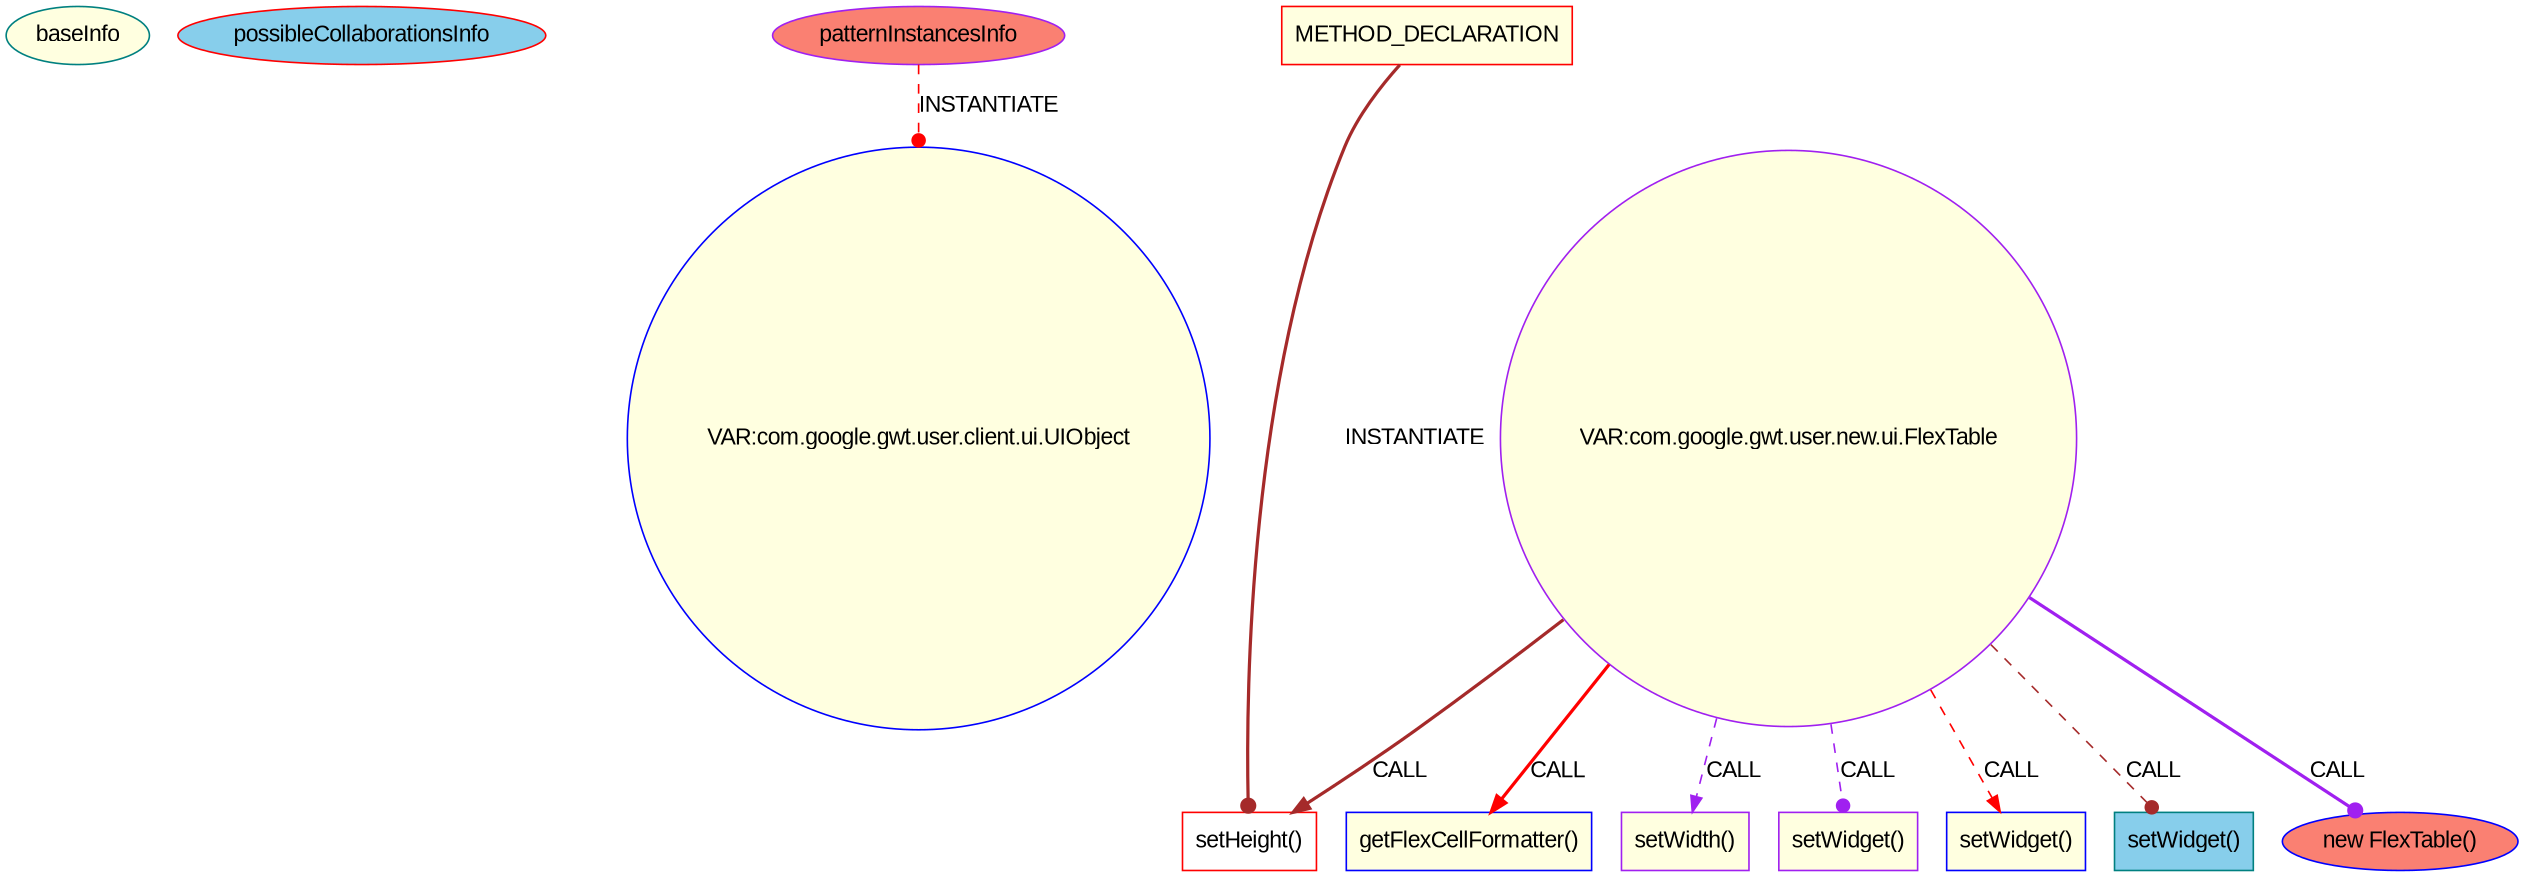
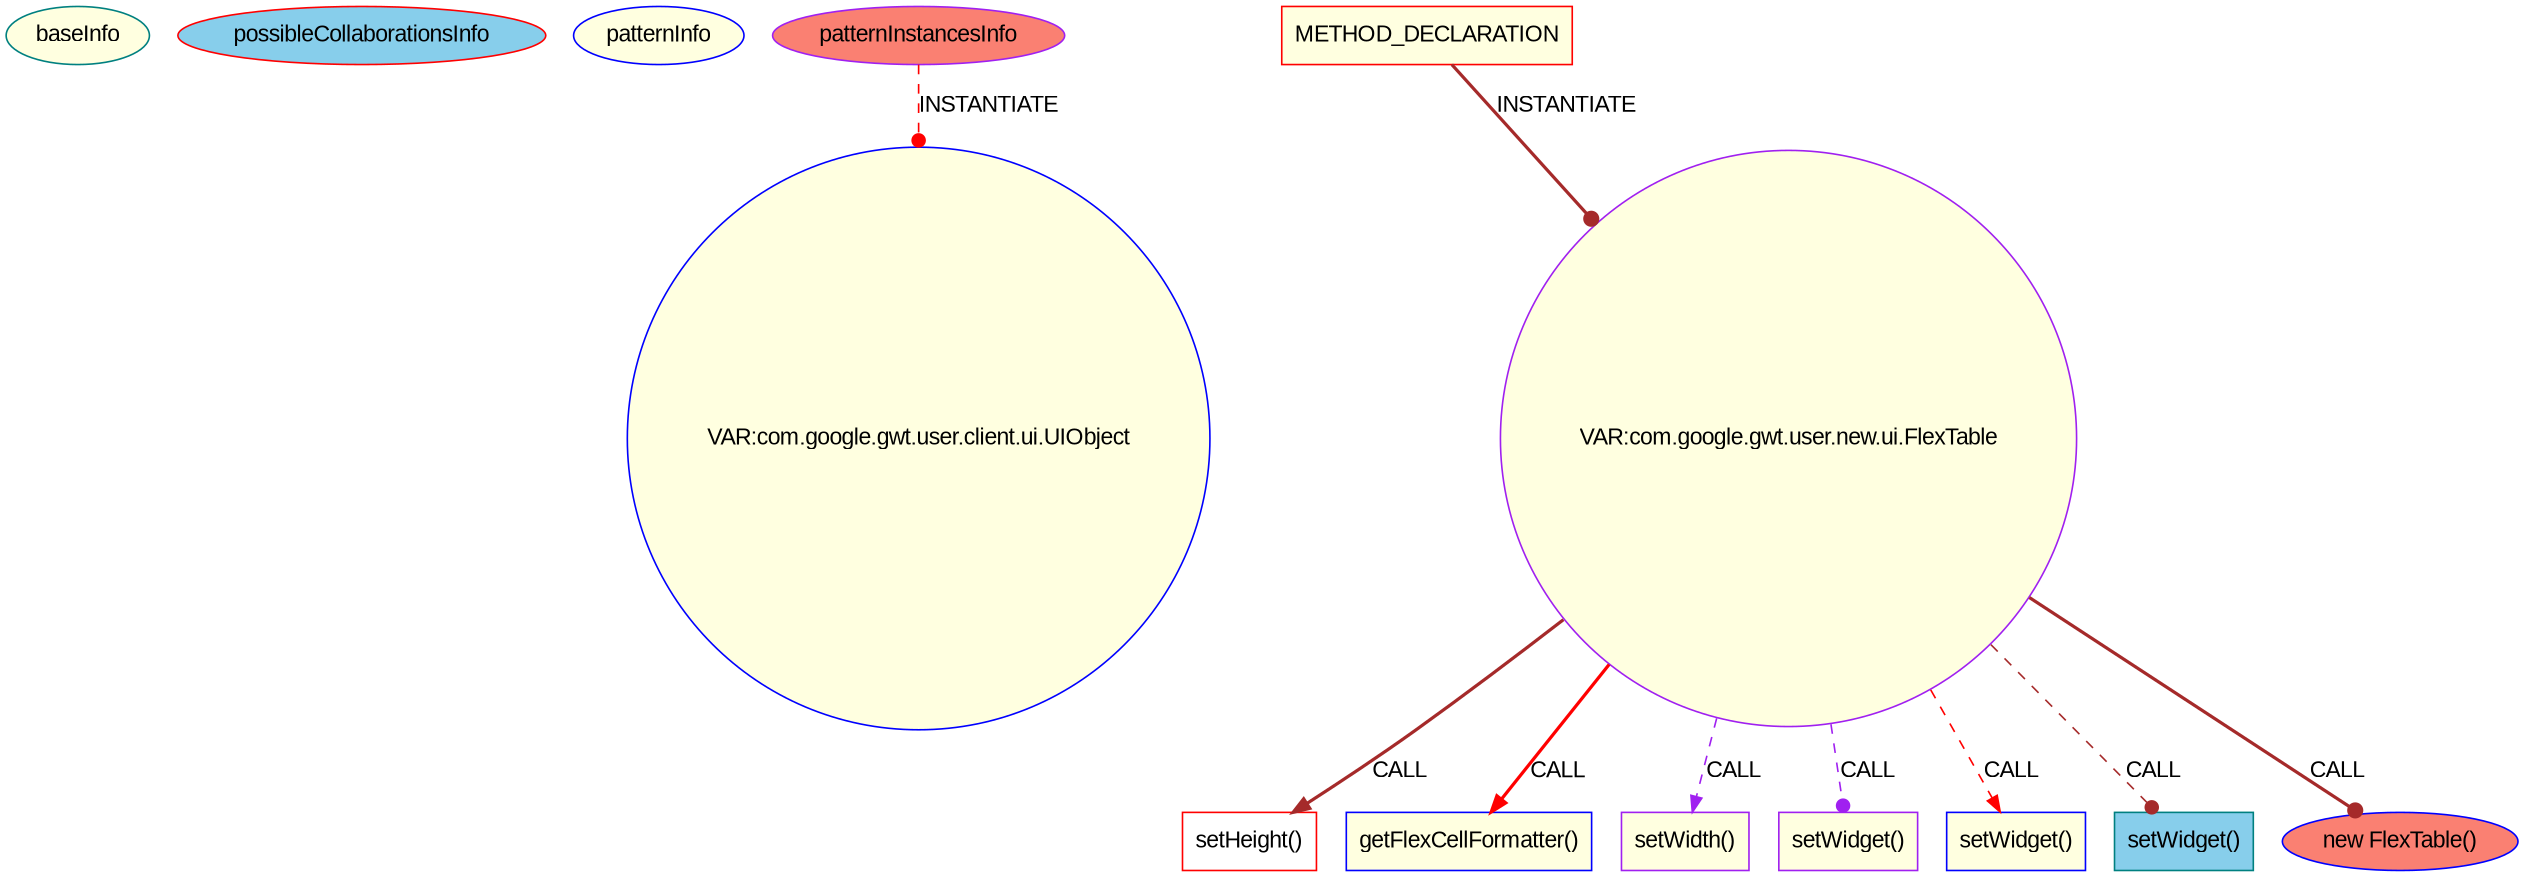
none -> (659, 36)
(1273, 419) -> (1519, 139)
(2189, 702) -> (2189, 702)
